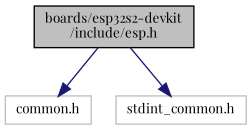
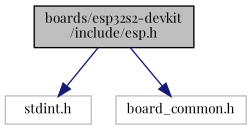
(48, 110) -> (48, 110)
(181, 110) -> (181, 110)
